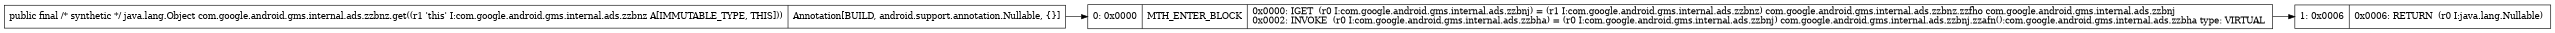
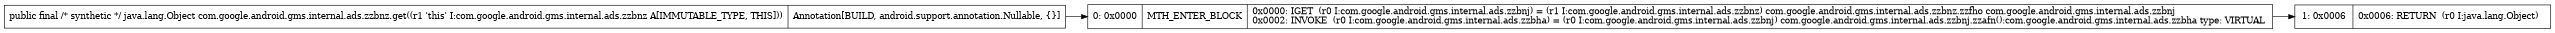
(2450, 16) -> (2450, 16)
